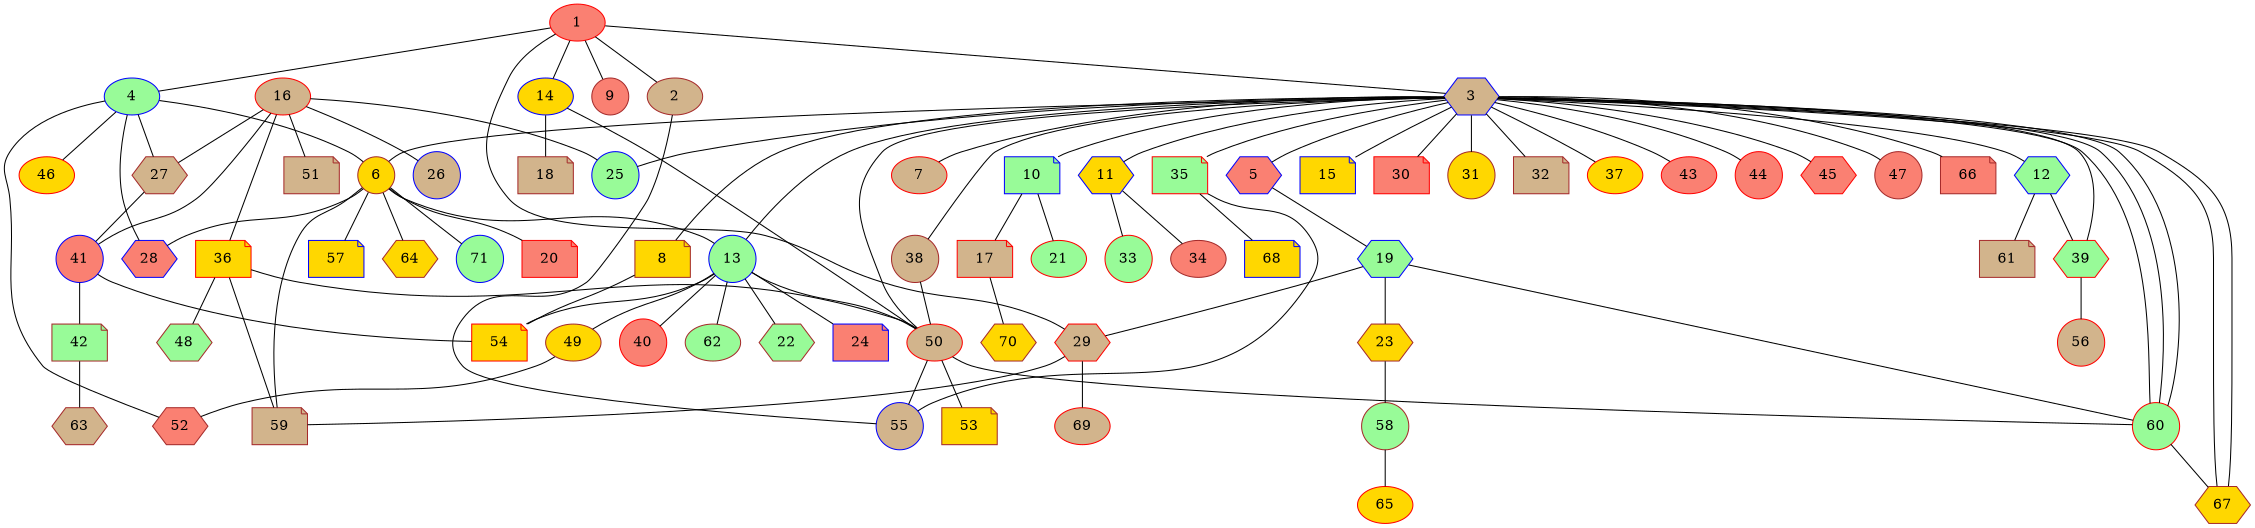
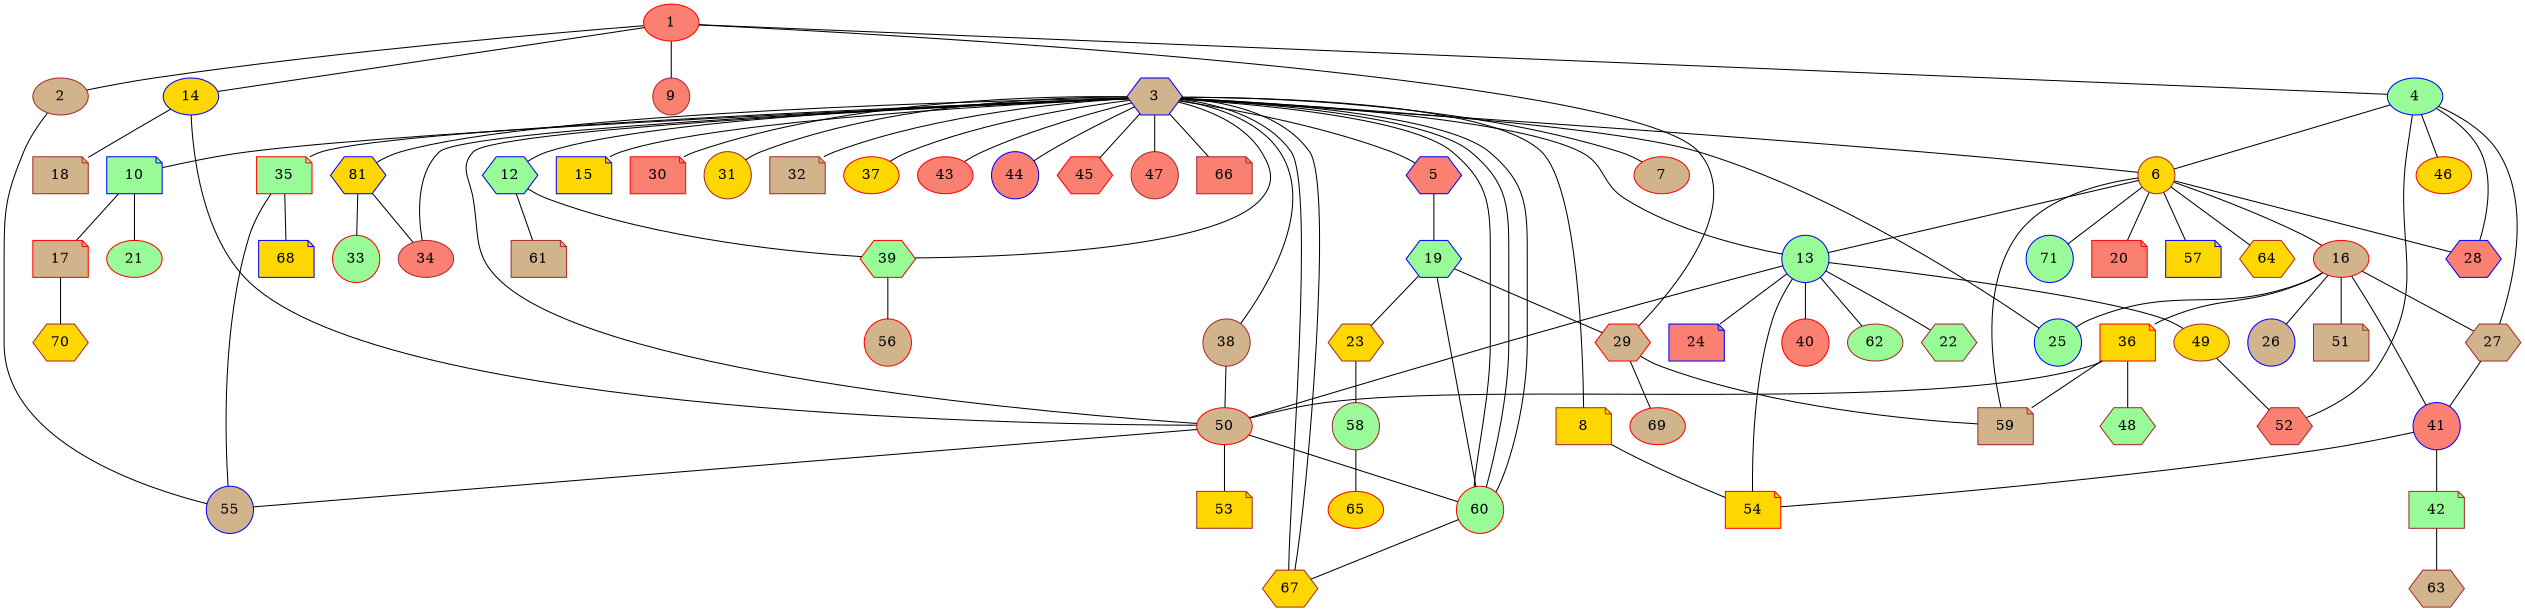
(1025, 60) -> (736, 119)
(1106, 175) -> (358, 175)
(1759, 175) -> (1015, 175)
none -> (2249, 211)
